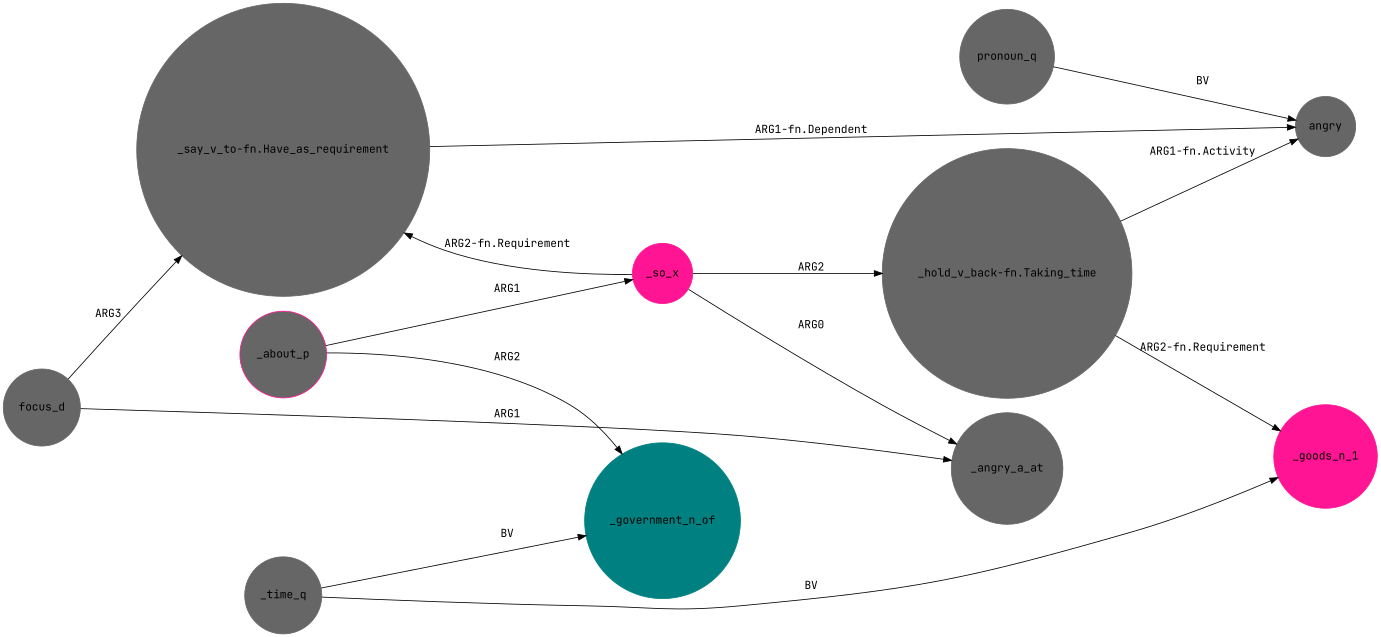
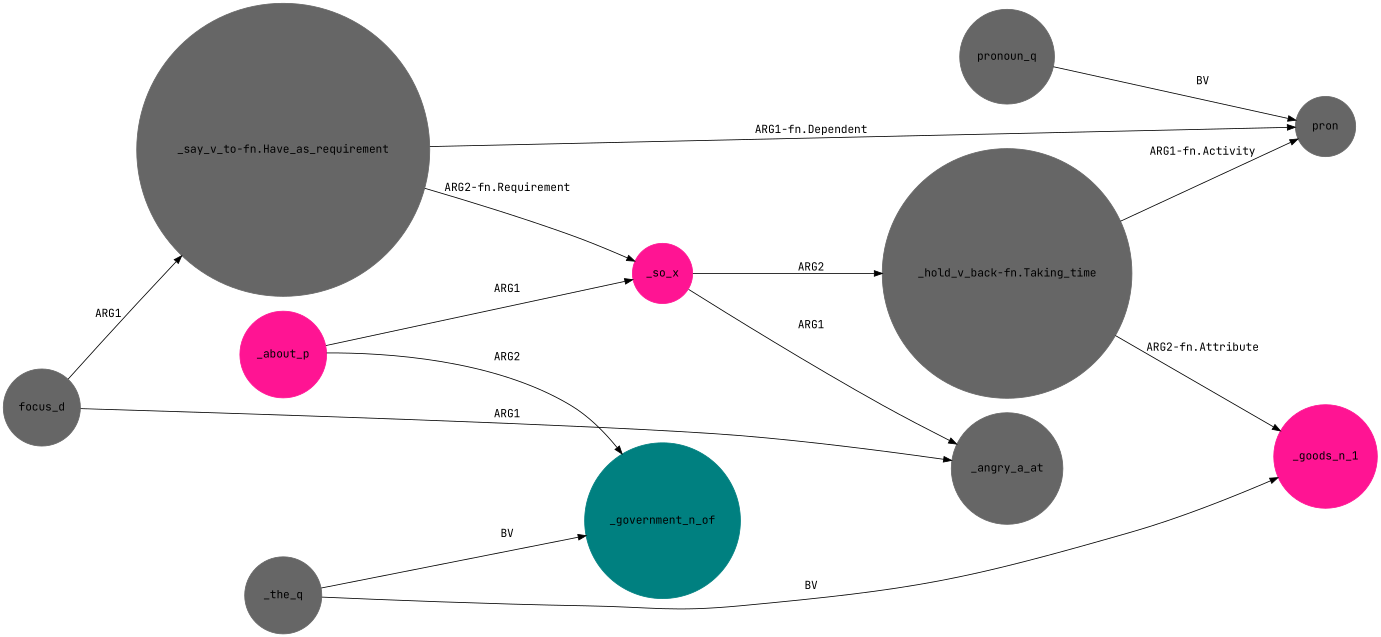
(1326, 127) -> (1326, 127)
(520, 268) -> (527, 220)
(109, 314) -> (109, 314)
(811, 325) -> (811, 325)
(1203, 348) -> (1203, 348)
(283, 355) -> (283, 355)
(283, 595) -> (283, 595)
